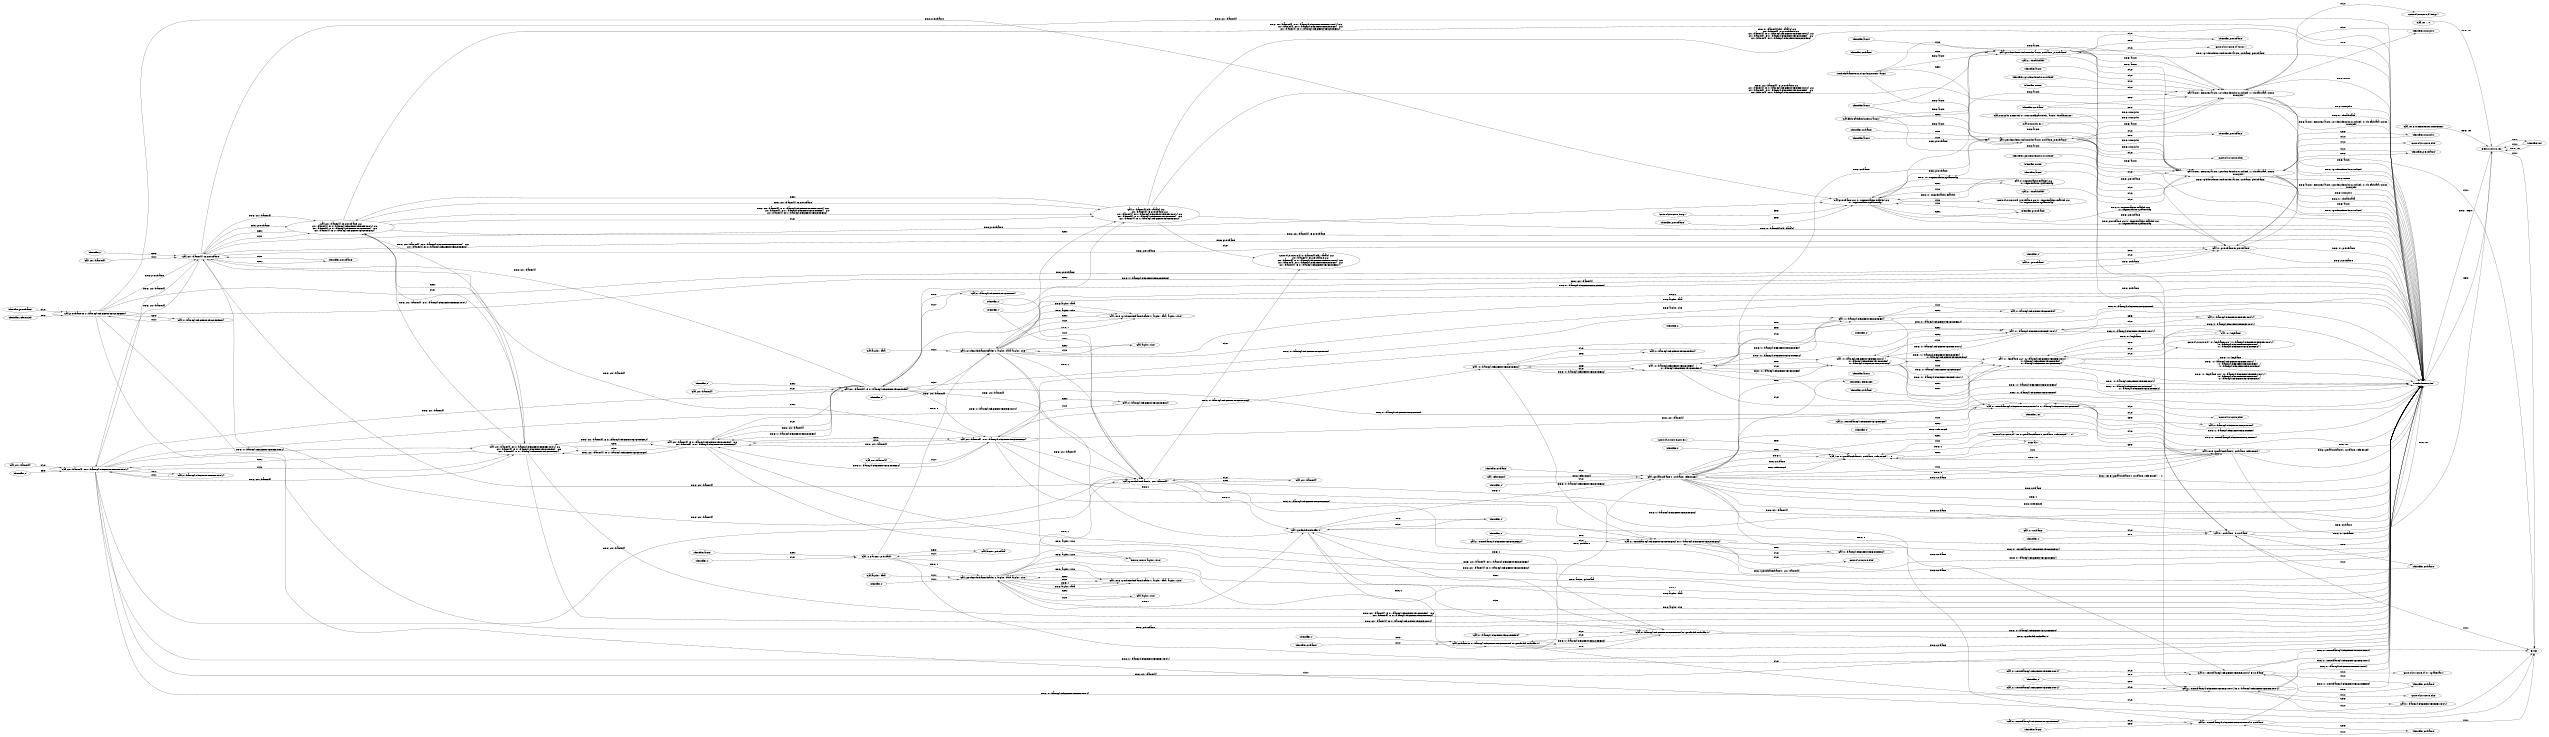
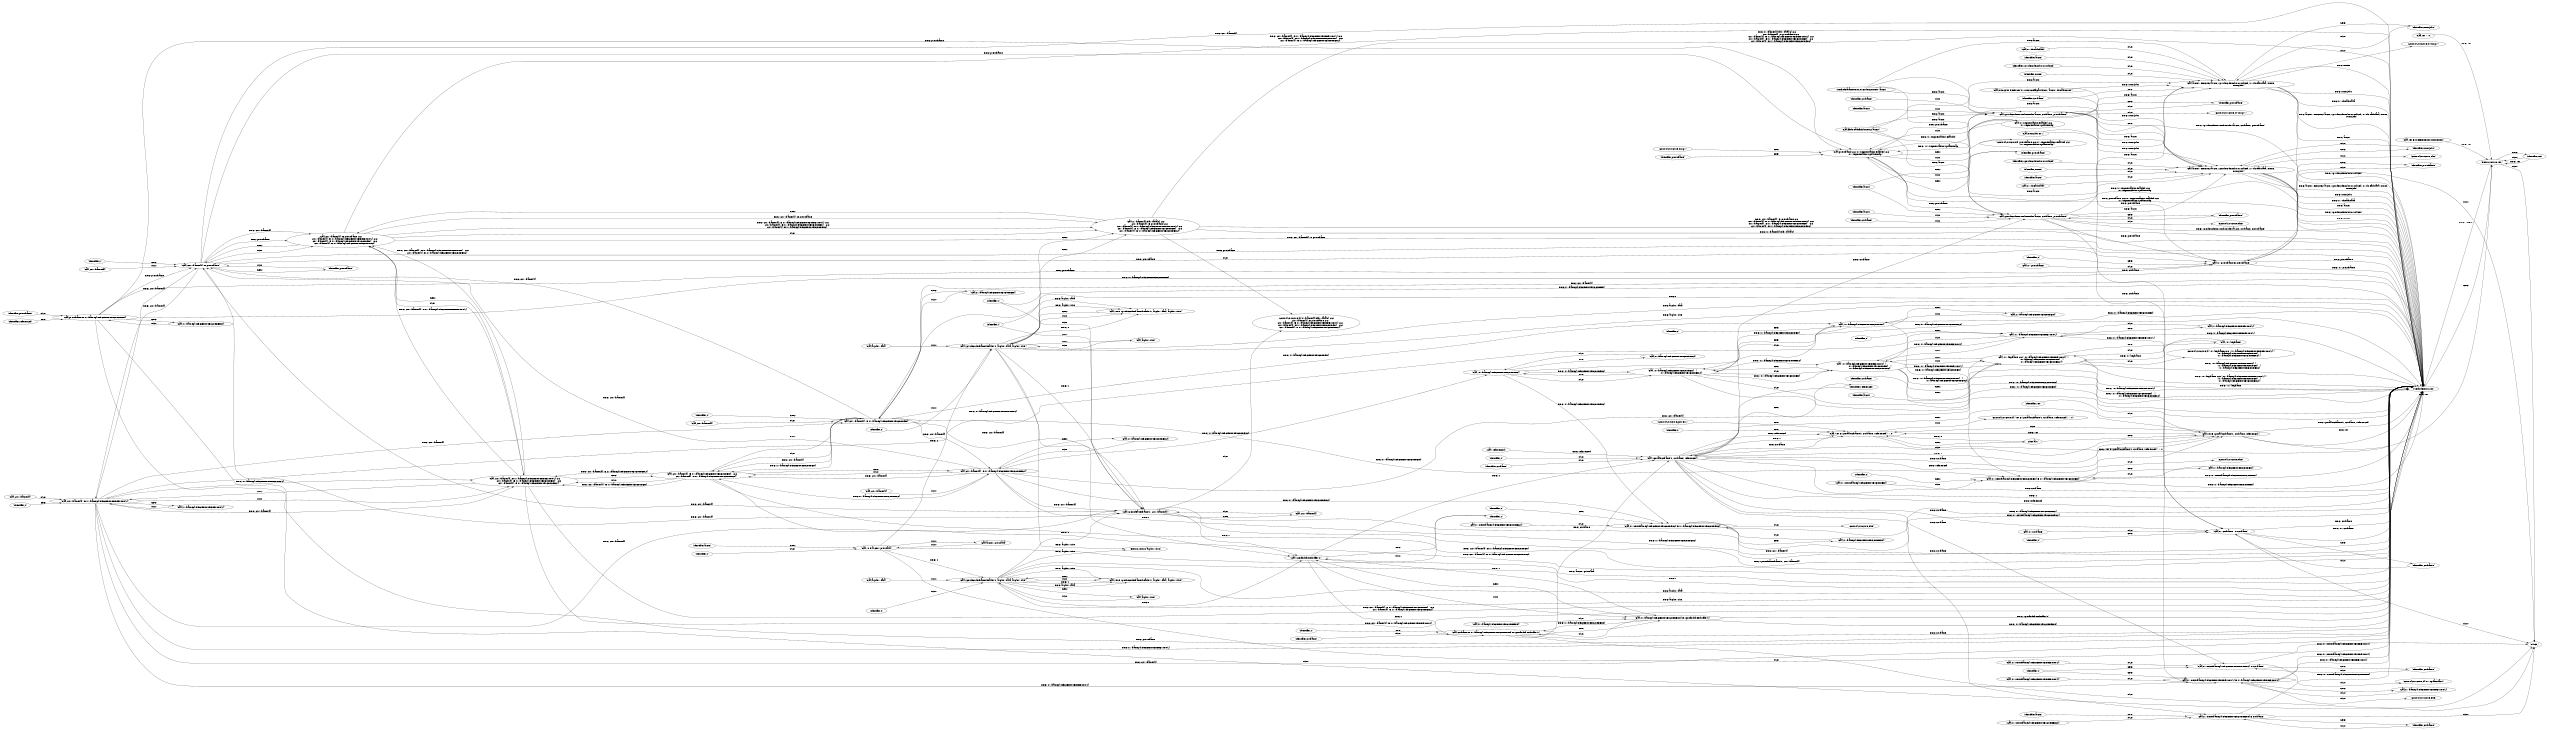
(1938, 542) -> none
(934, 550) -> (934, 541)
